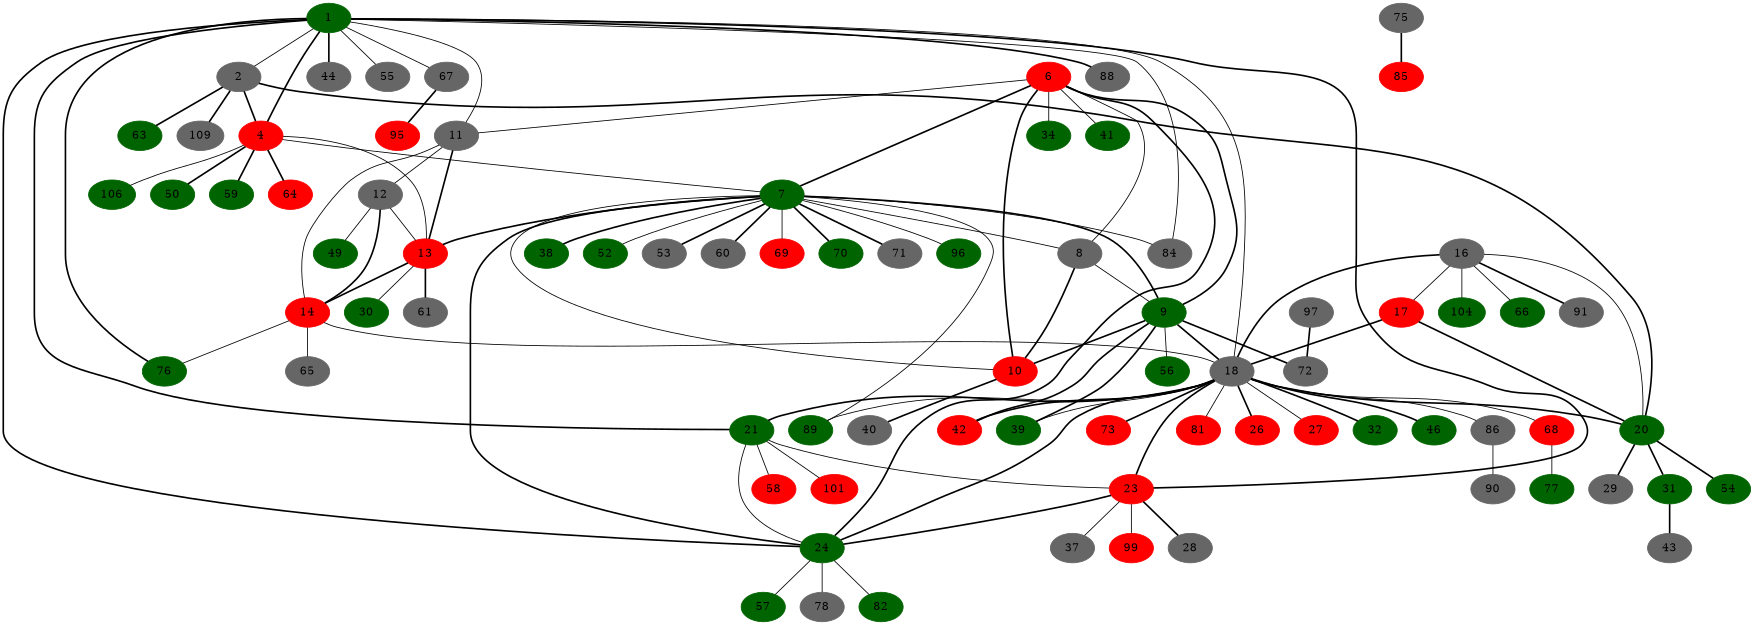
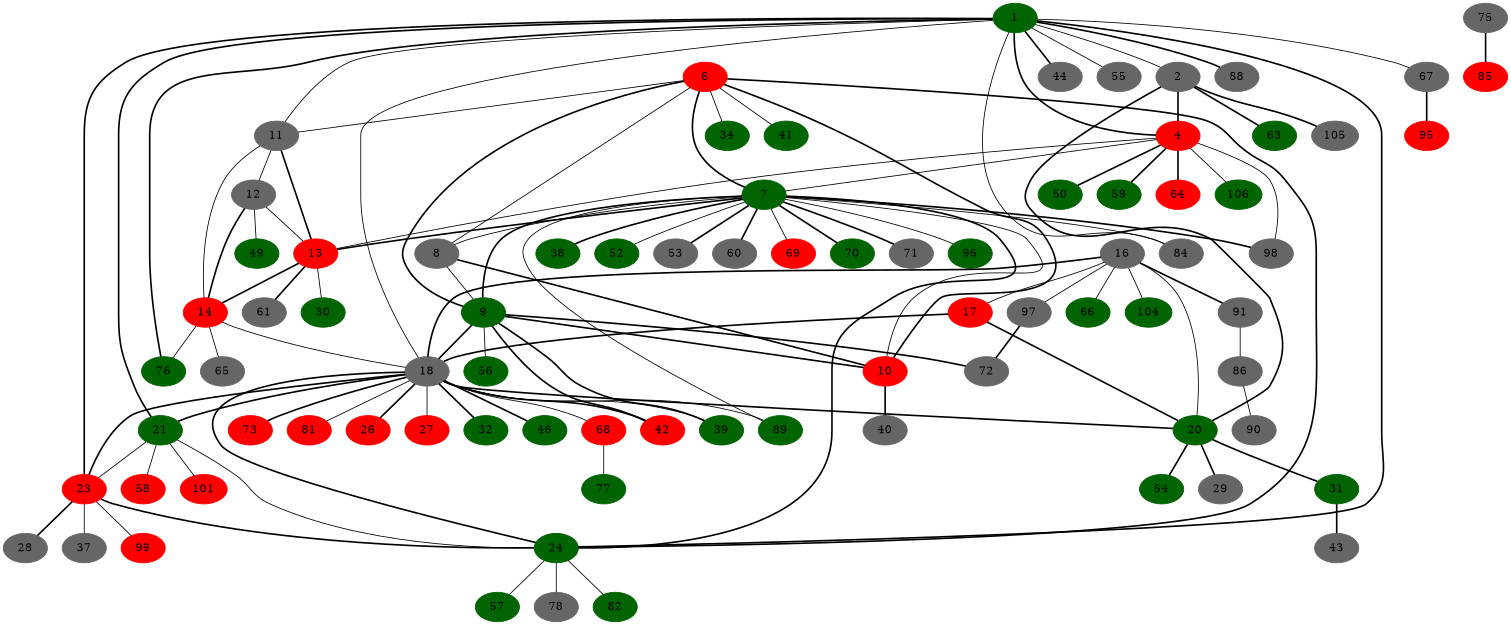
(200, 136) -> (1335, 136)
none -> (1271, 254)
none -> (1076, 283)
(1364, 398) -> (1240, 342)
